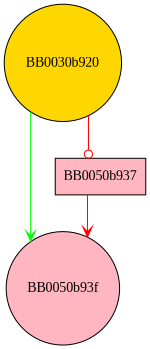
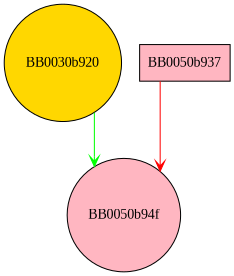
(88, 133) -> none
(63, 288) -> (124, 215)
